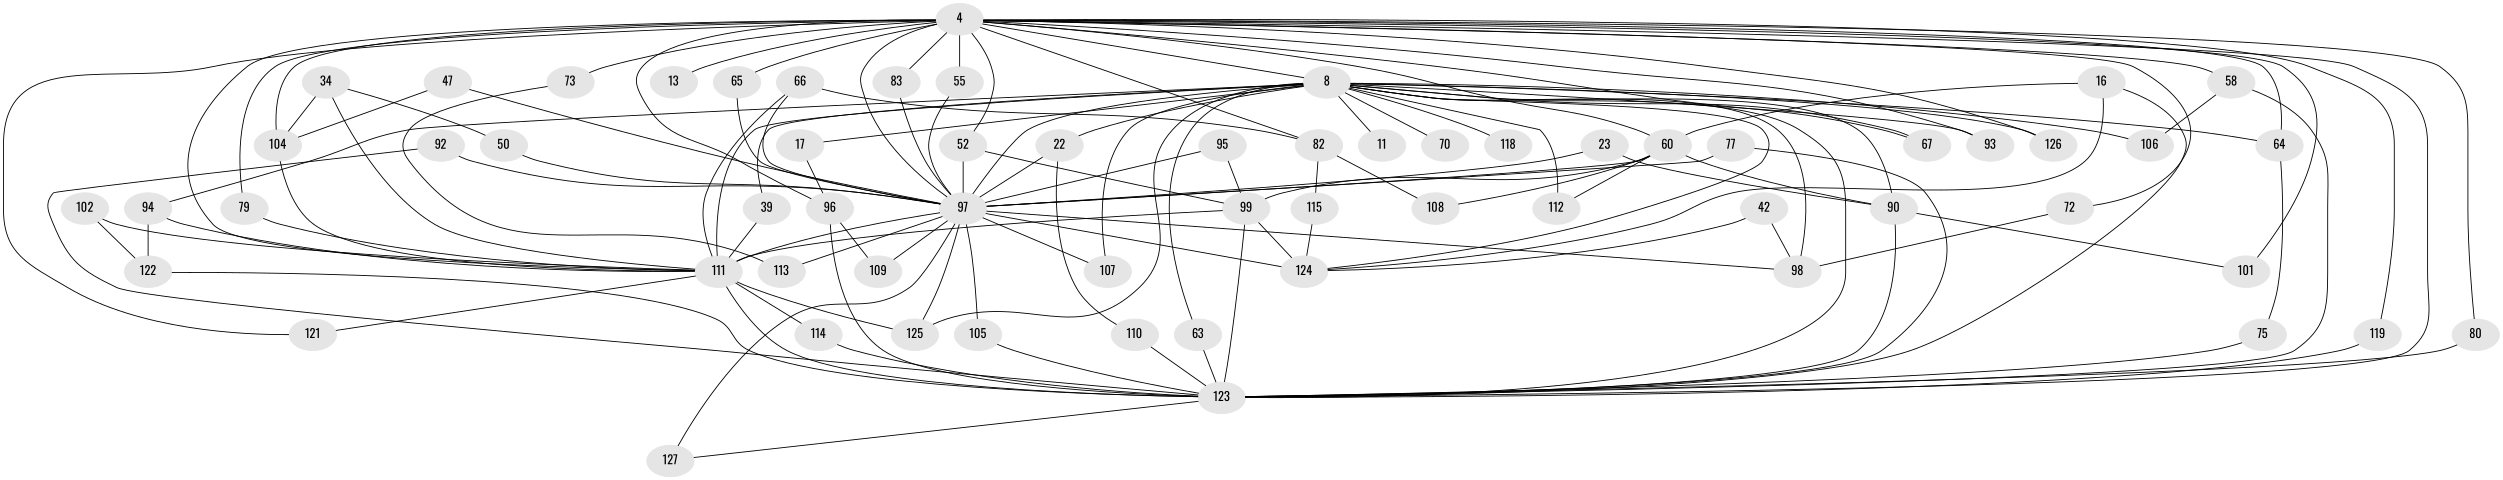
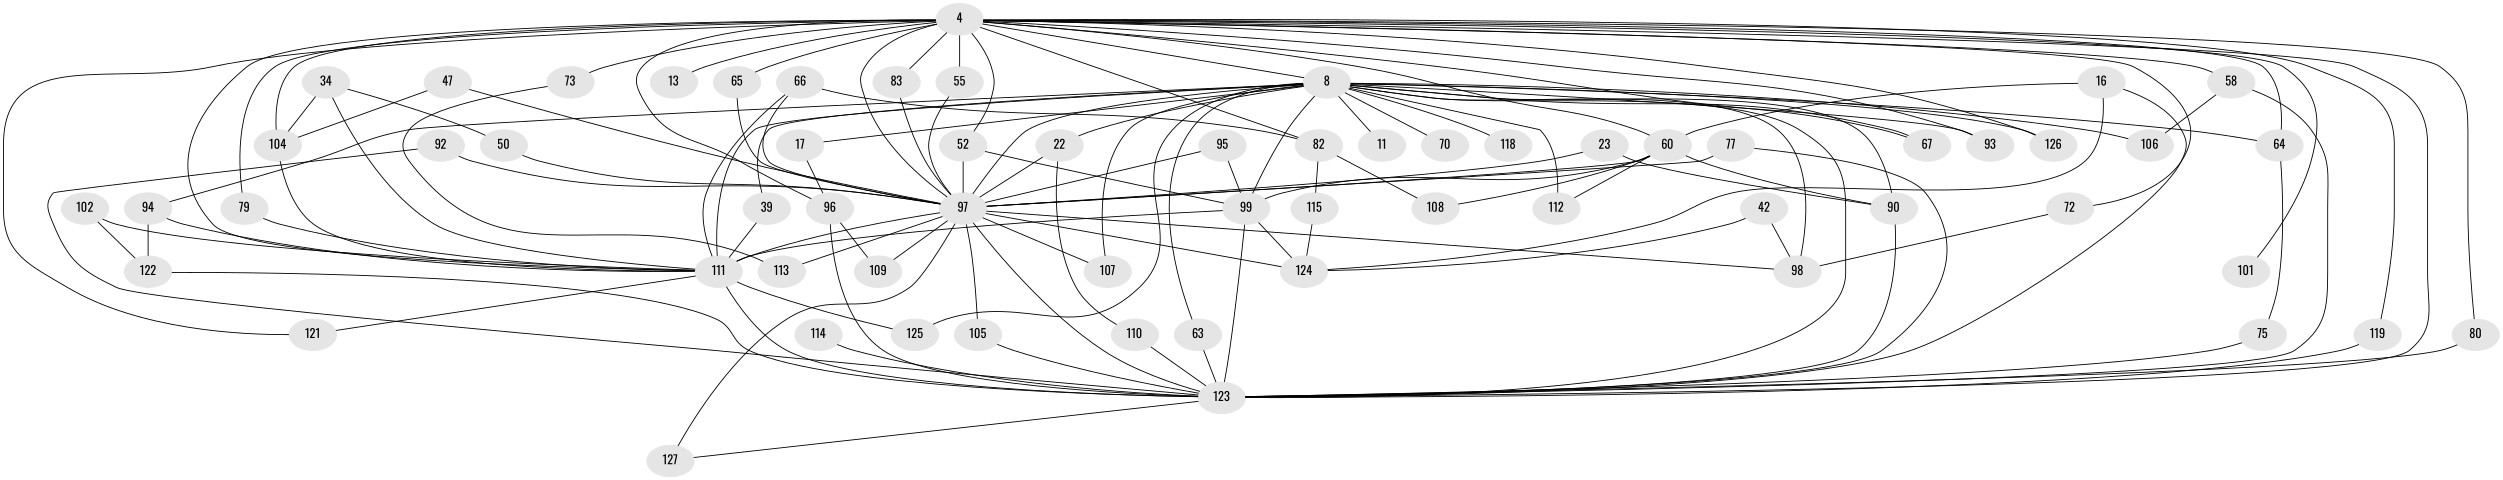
(1763, 161) -> (1280, 142)
(2070, 240) -> none
(944, 273) -> (1072, 327)
(769, 303) -> none
